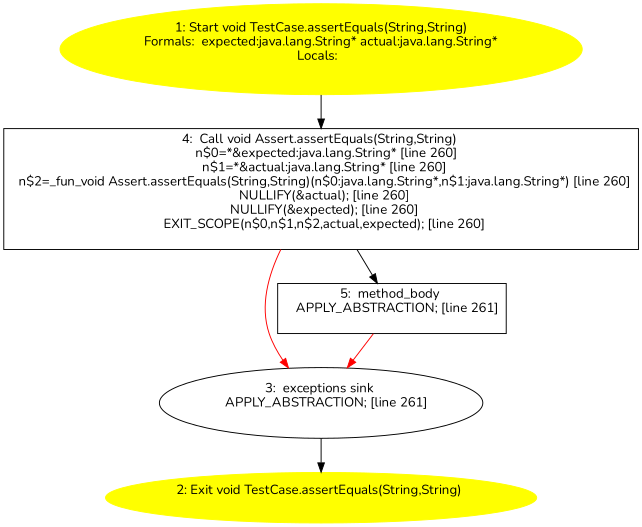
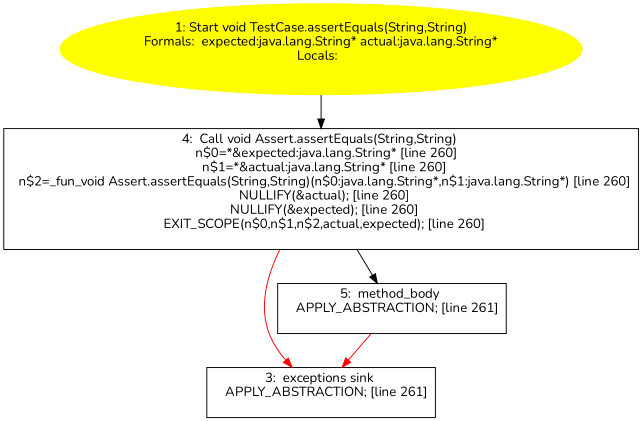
(321, 403) -> (321, 393)
(321, 498) -> none
